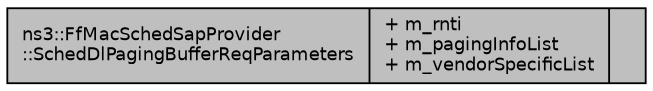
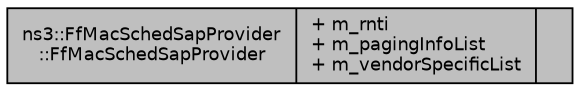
(188, 55) -> (152, 55)
